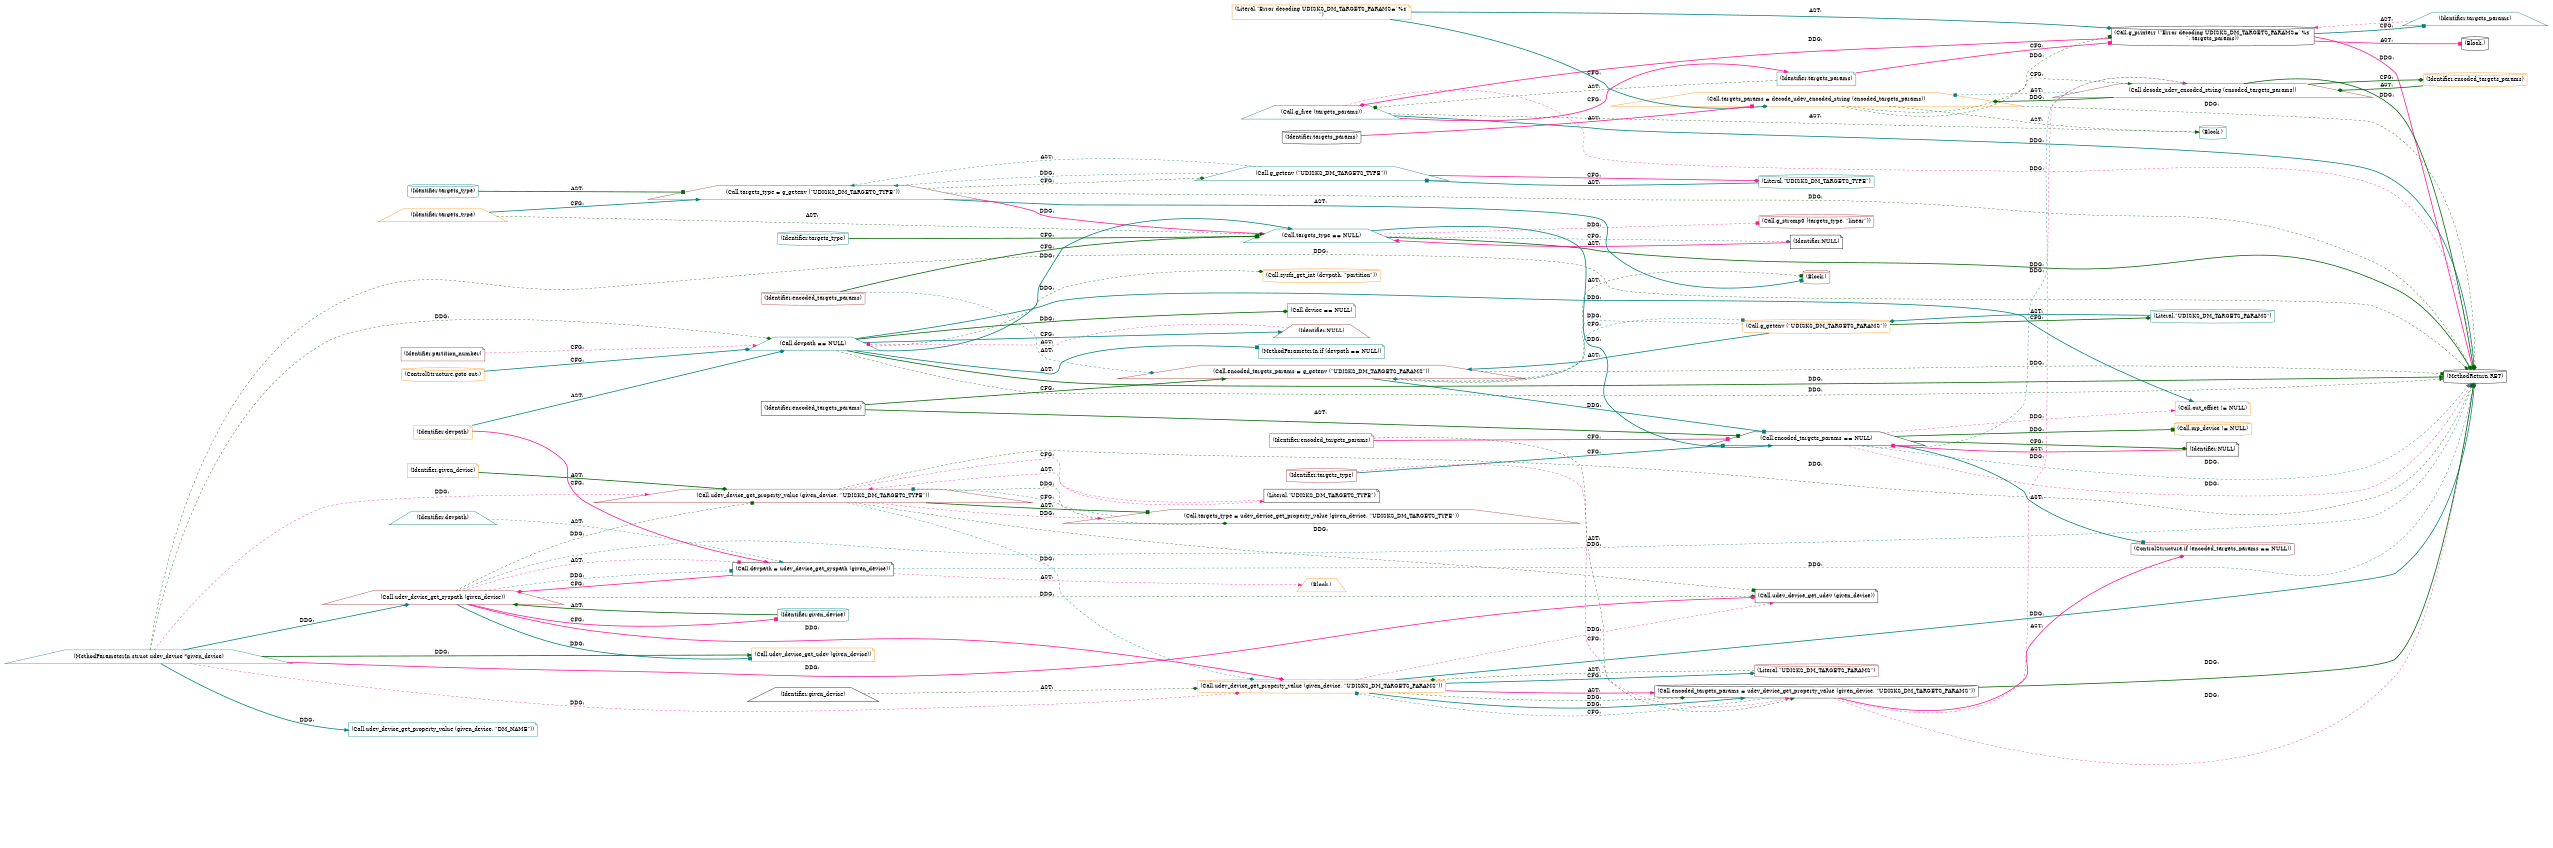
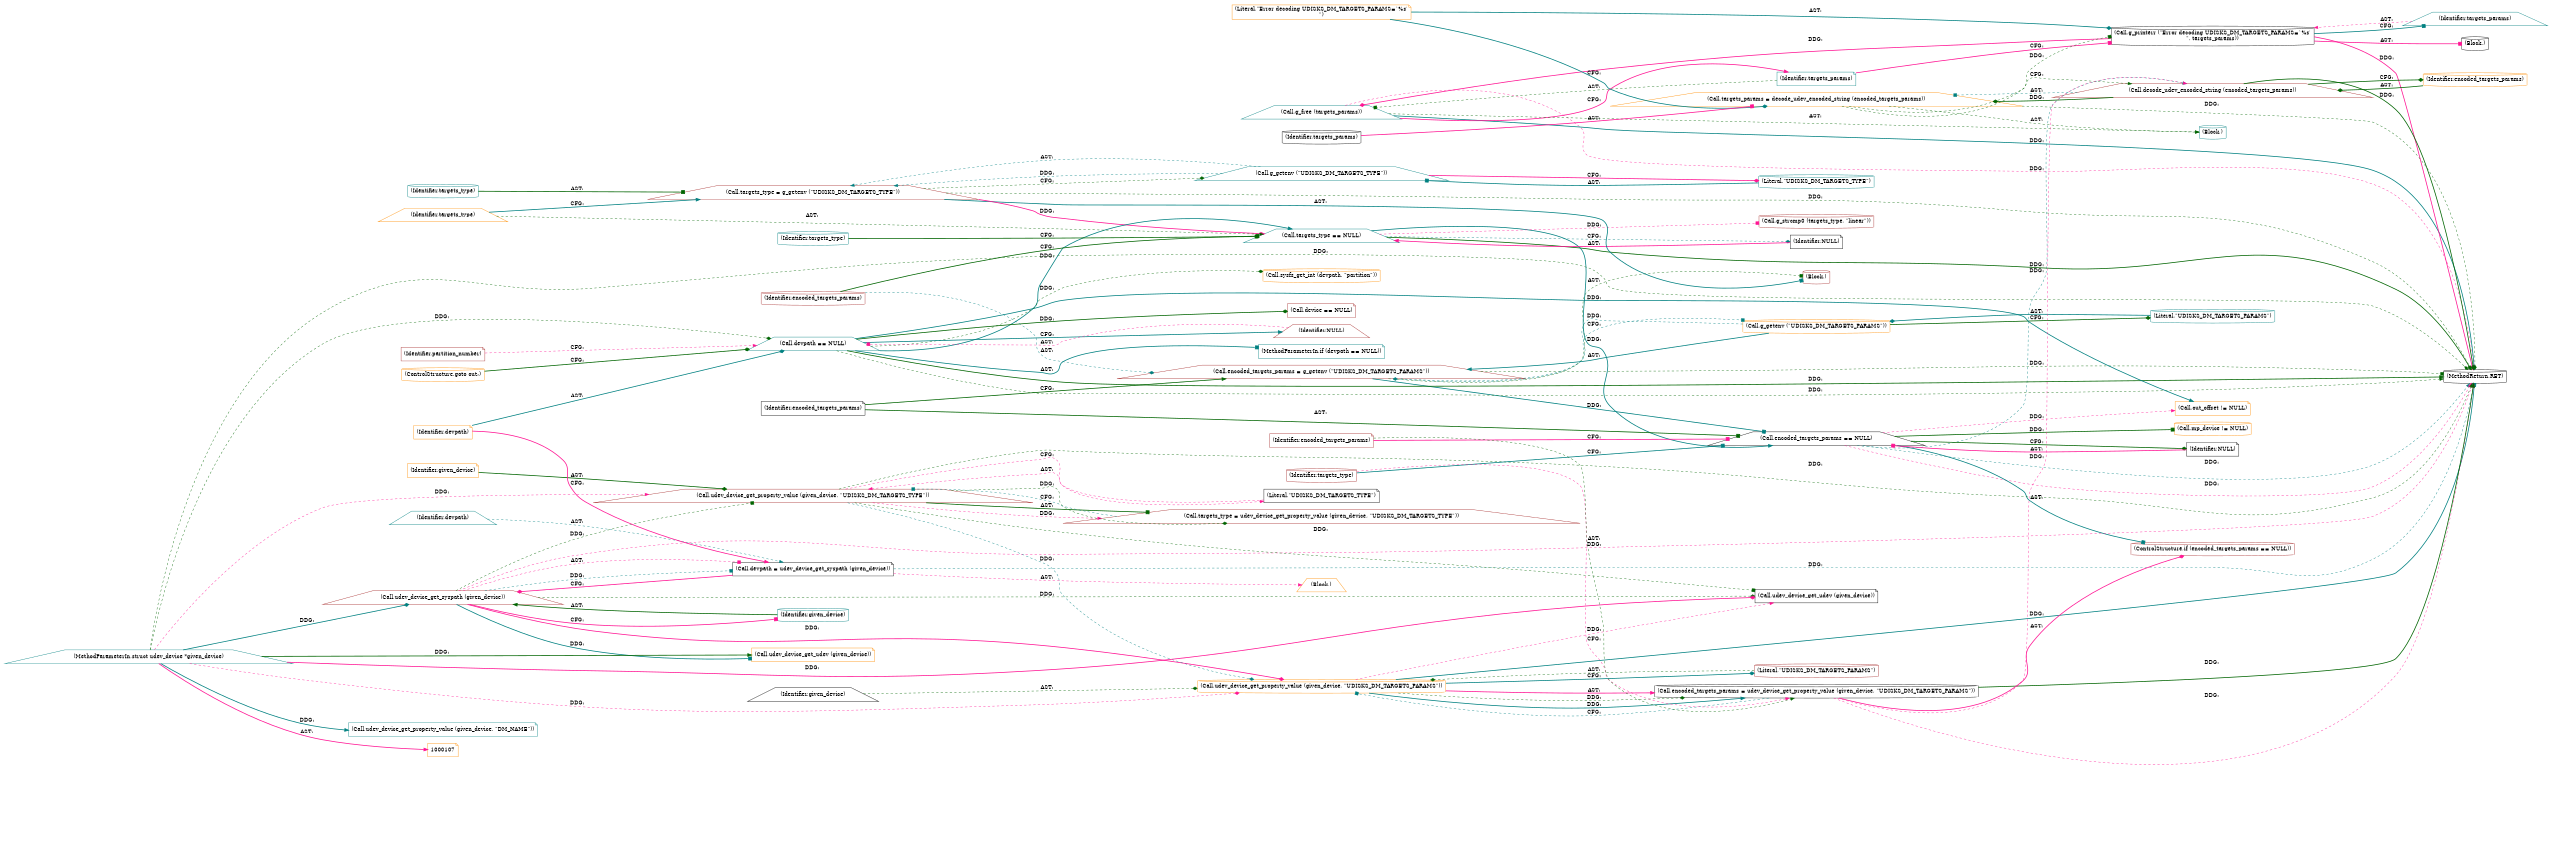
(615, 360) -> (615, 360)
(1497, 550) -> (1497, 550)
none -> (443, 750)
